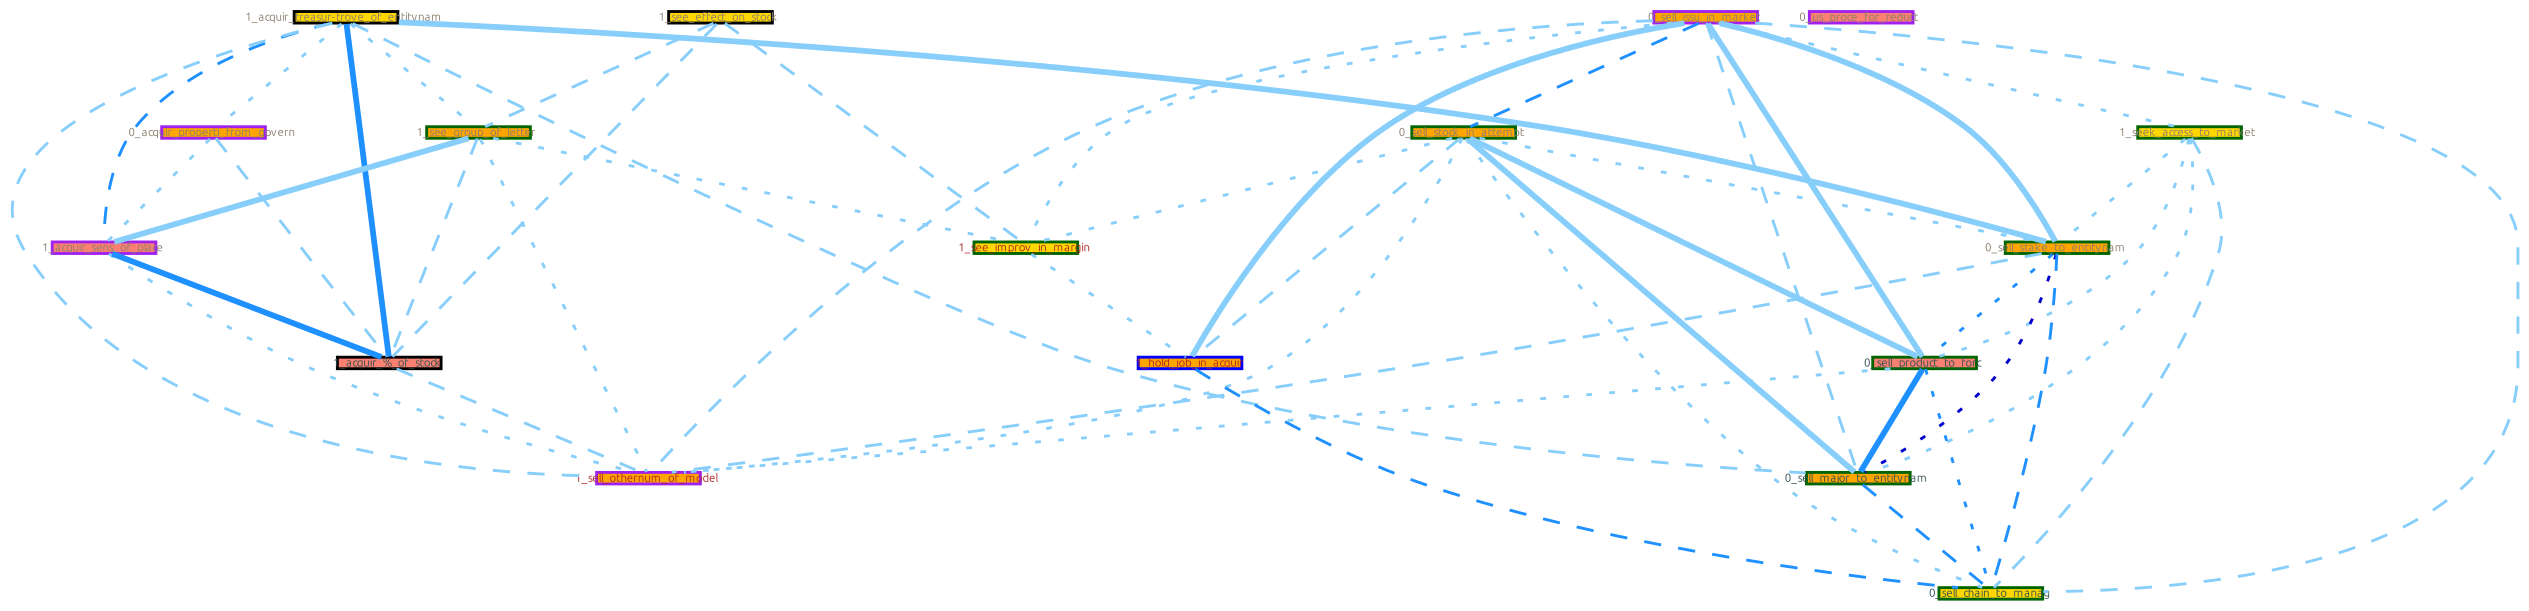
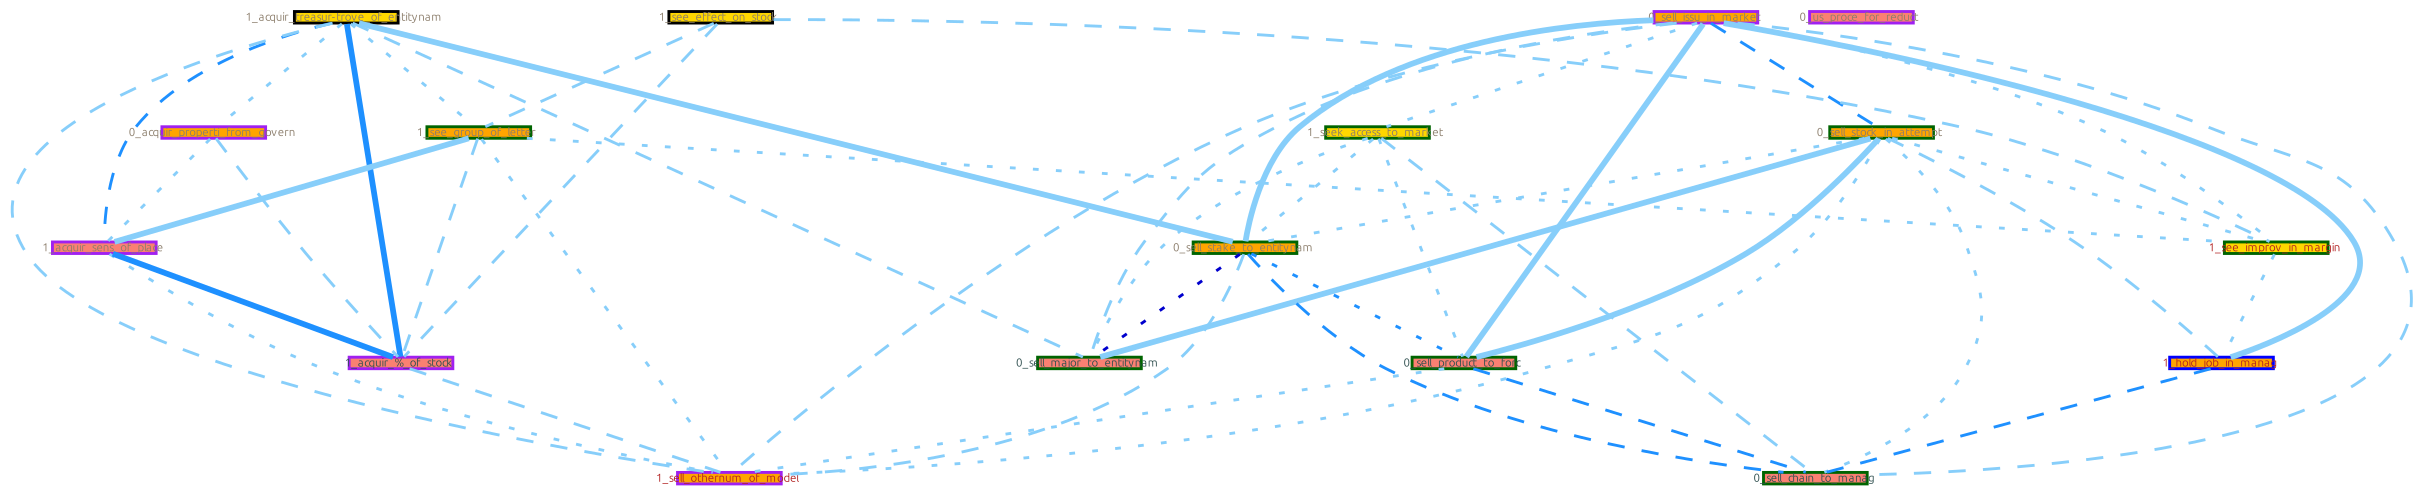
(389, 363) -> (401, 363)
(1190, 363) -> (2222, 363)
(1891, 420) -> none
(1858, 478) -> (1089, 363)
(1958, 478) -> (1640, 421)
(1924, 536) -> none
(1991, 593) -> (1815, 478)
